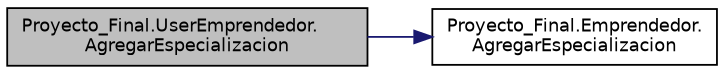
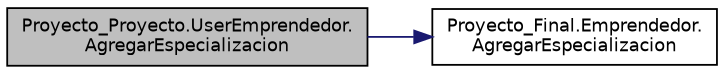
(187, 37) -> (187, 37)
